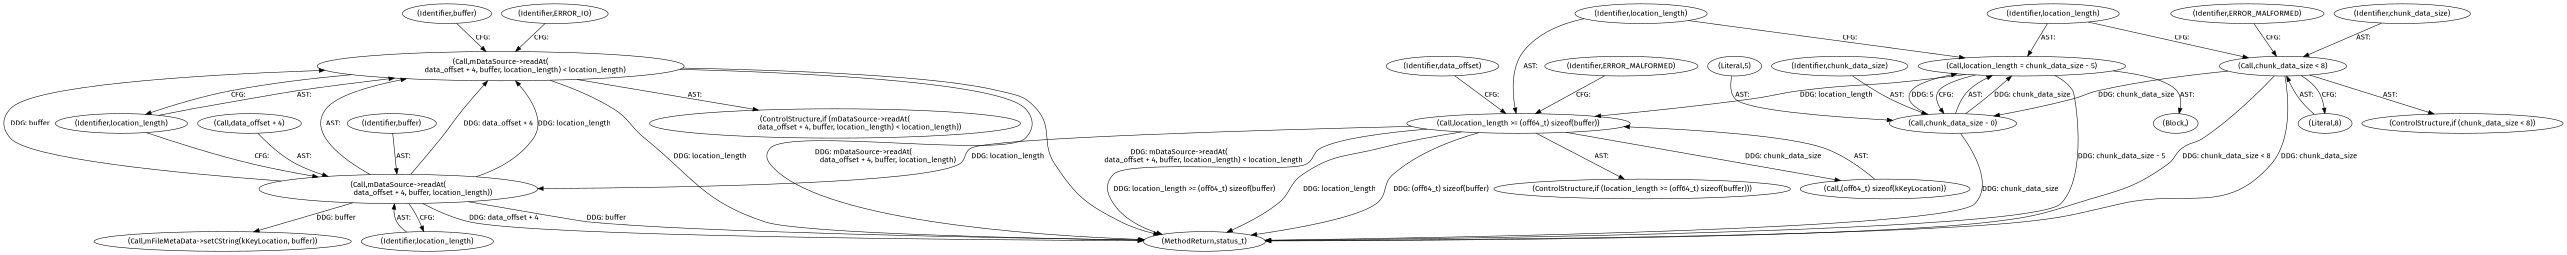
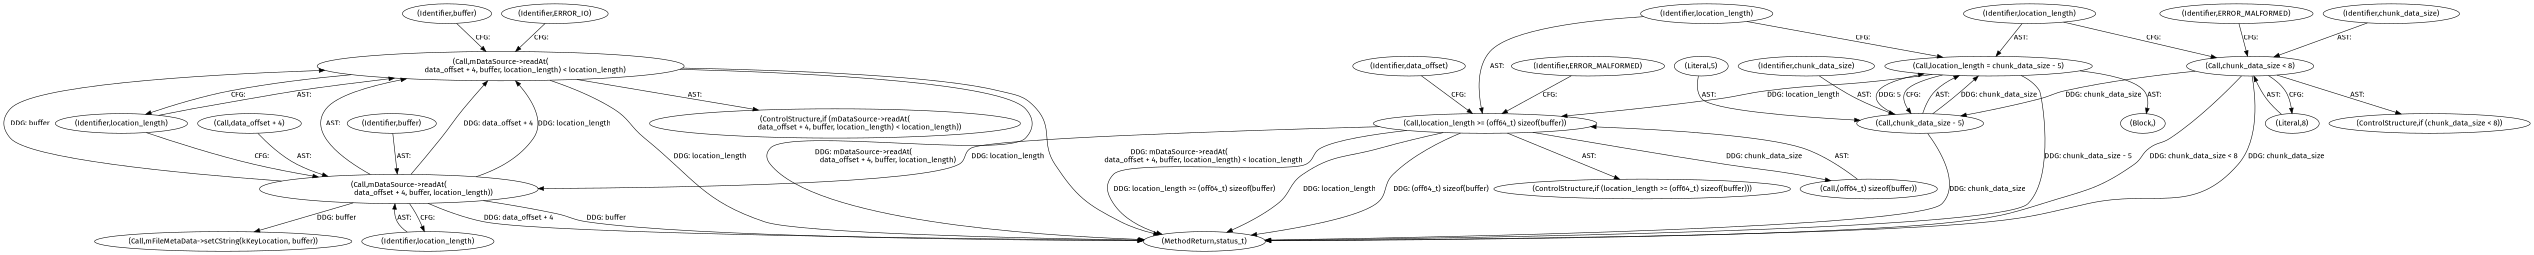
(1953, 123) -> (1920, 123)
(1885, 189) -> (1869, 189)
